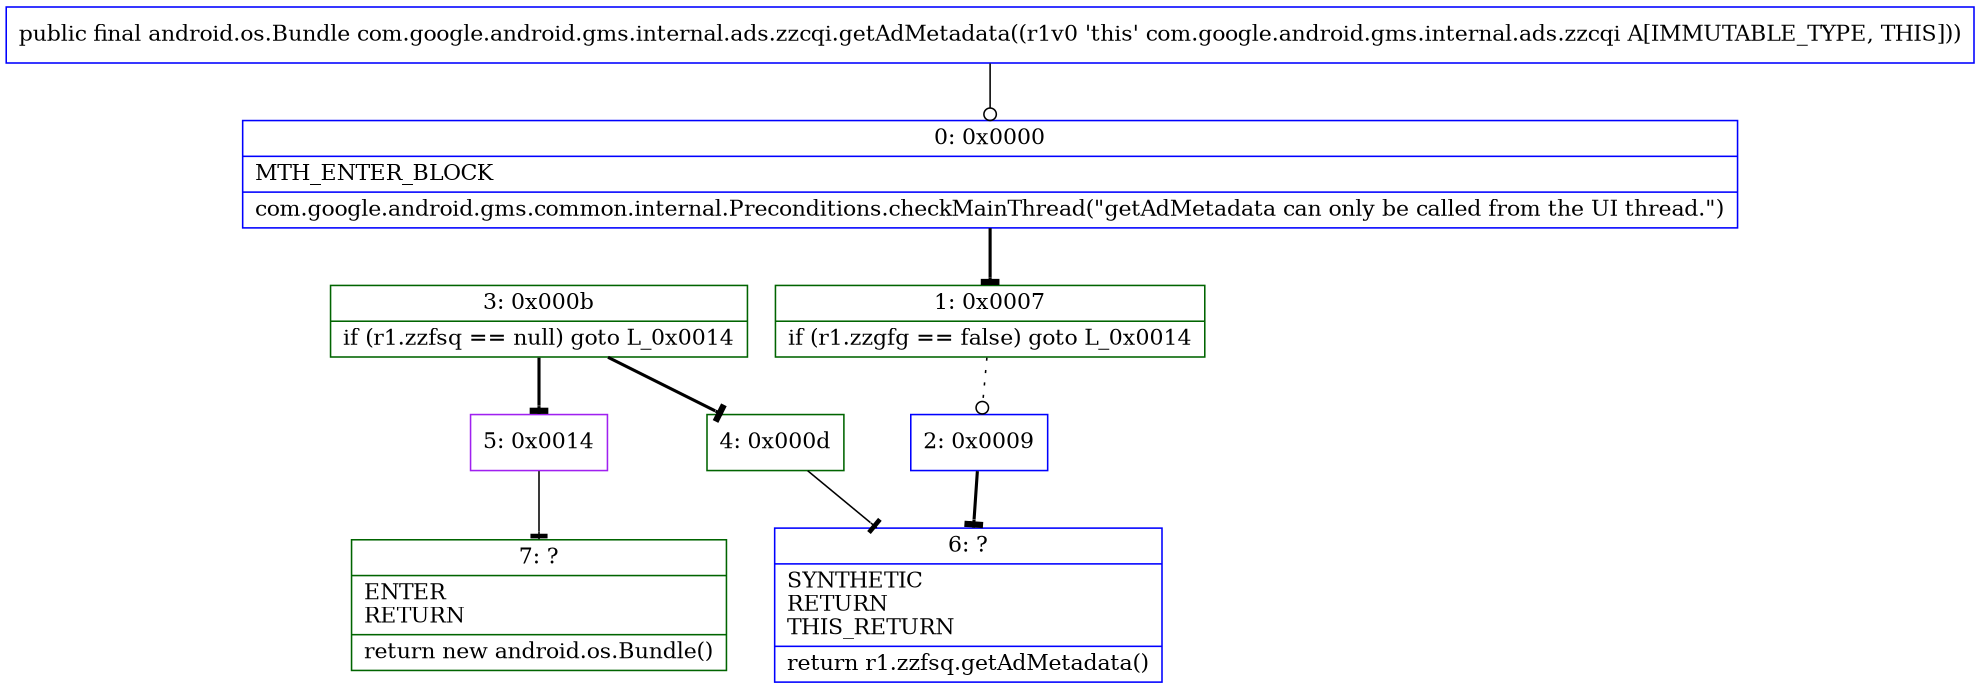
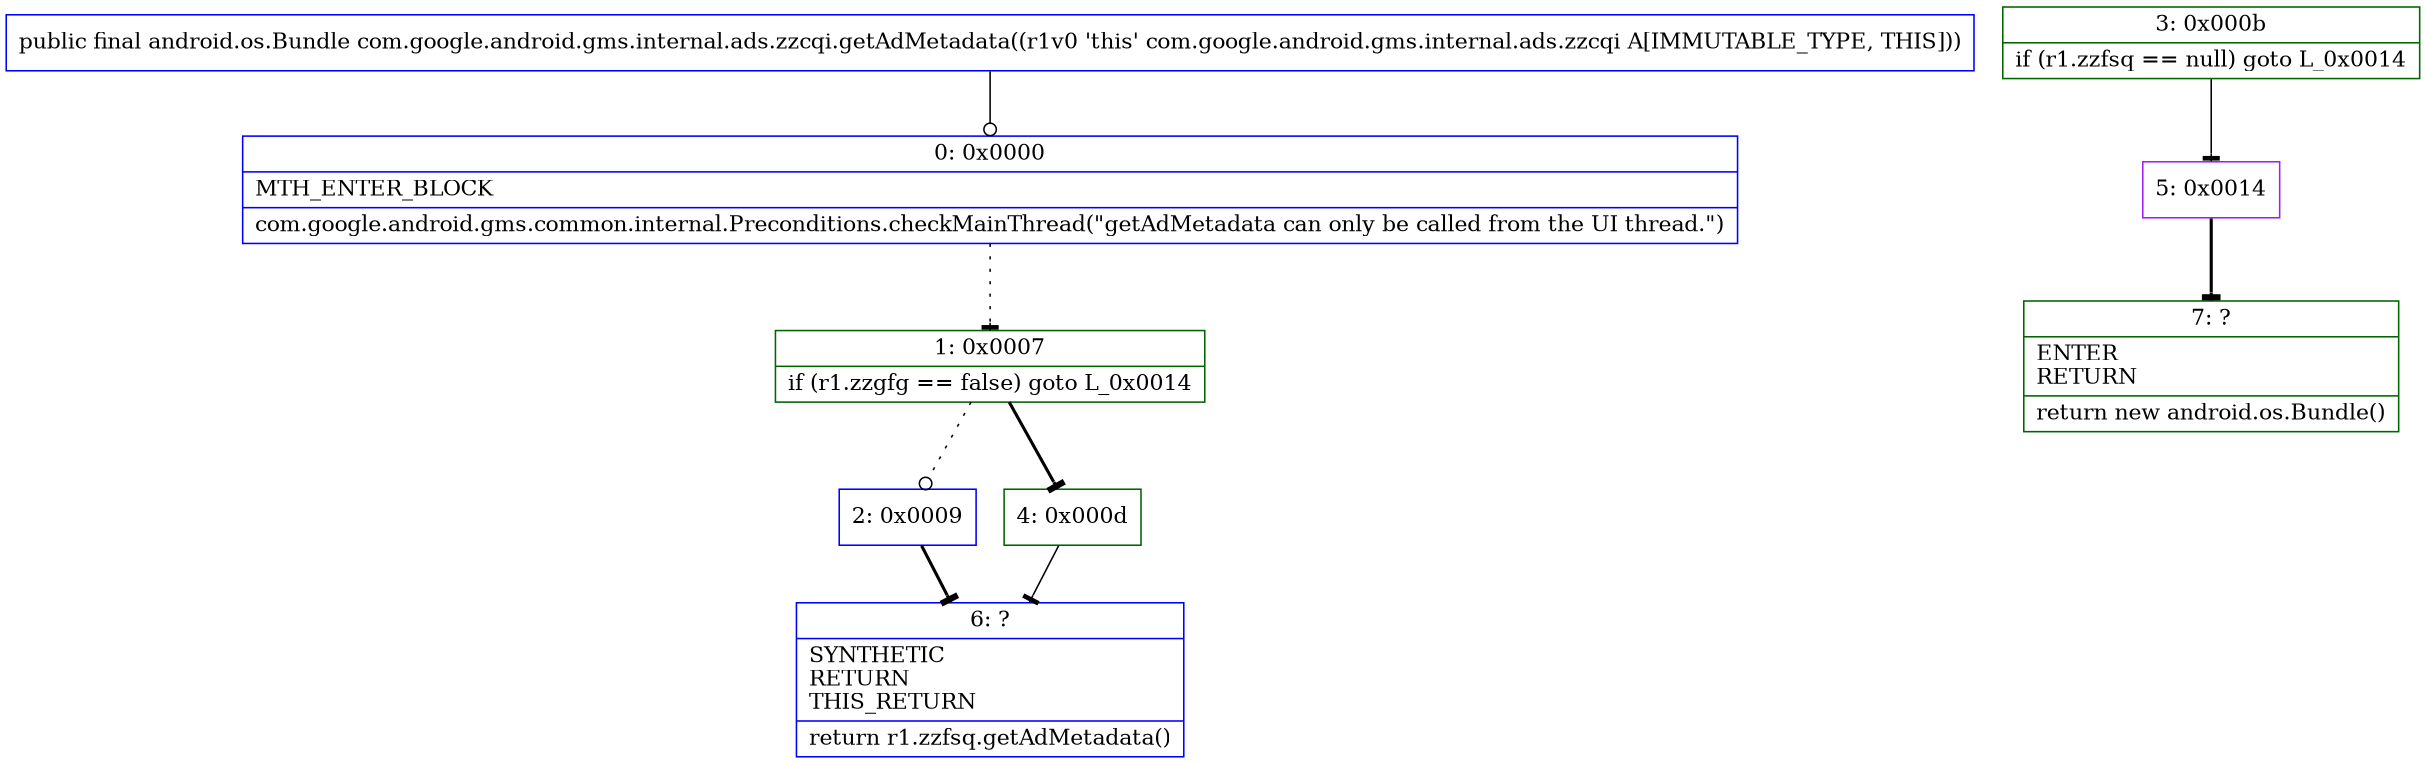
(990, 253) -> (990, 283)
(539, 382) -> (2211, 116)
(662, 384) -> (1031, 442)
(539, 501) -> (2211, 255)
